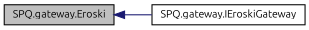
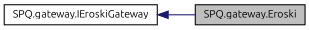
(138, 15) -> (182, 15)
